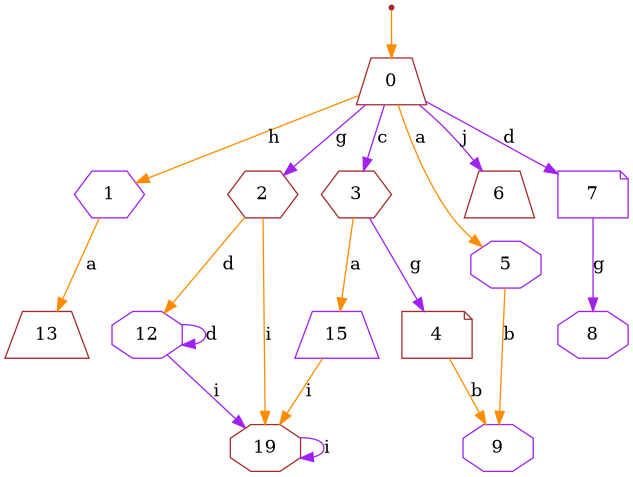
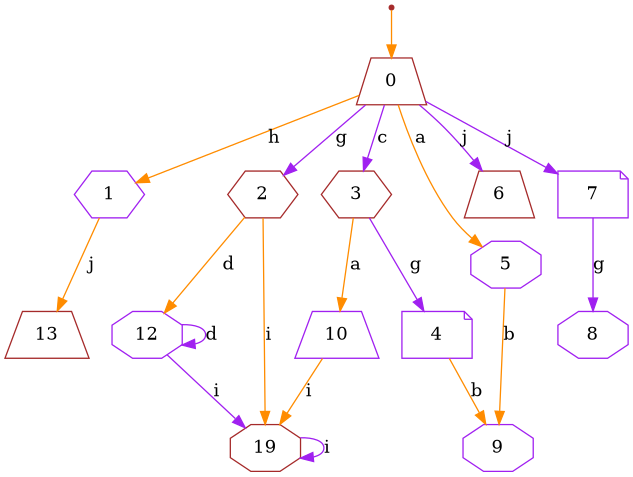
(510, 138) -> (510, 138)
(92, 265) -> (92, 265)
(337, 335) -> (337, 335)
(437, 335) -> (437, 335)
